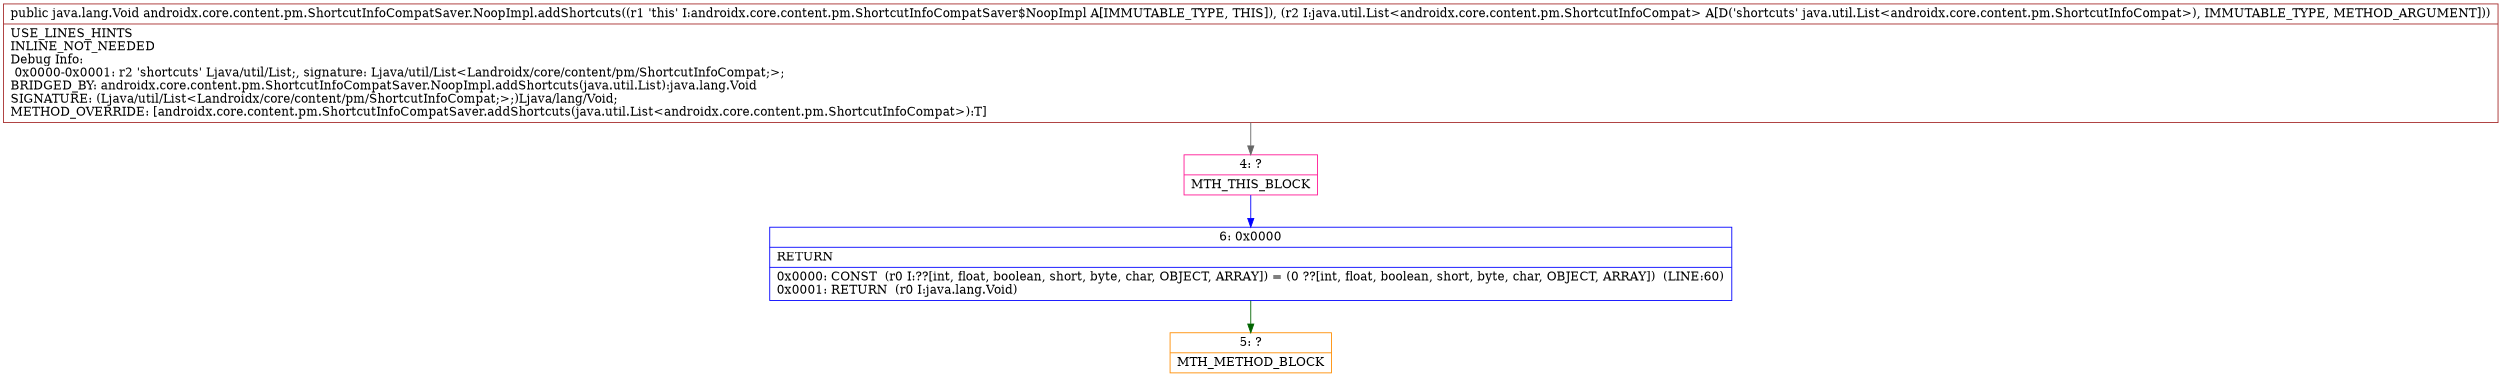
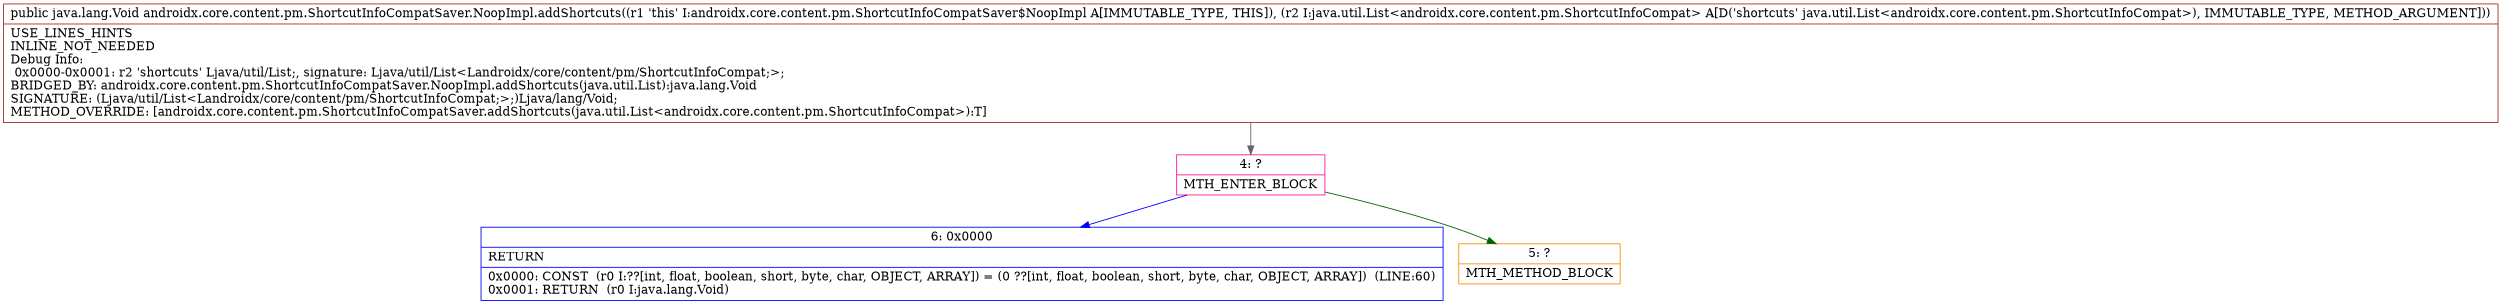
(1251, 184) -> (1251, 184)
(1251, 312) -> (1407, 213)
